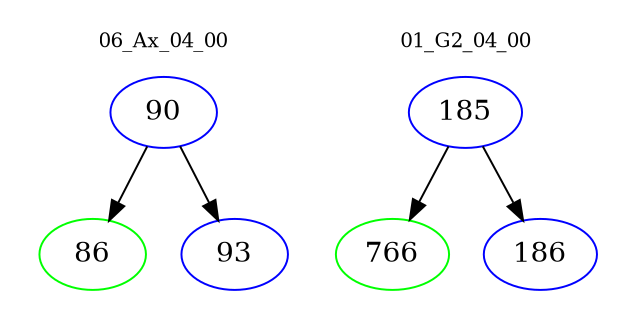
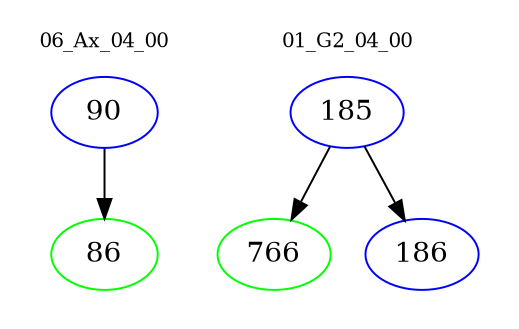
(235, 254) -> none
